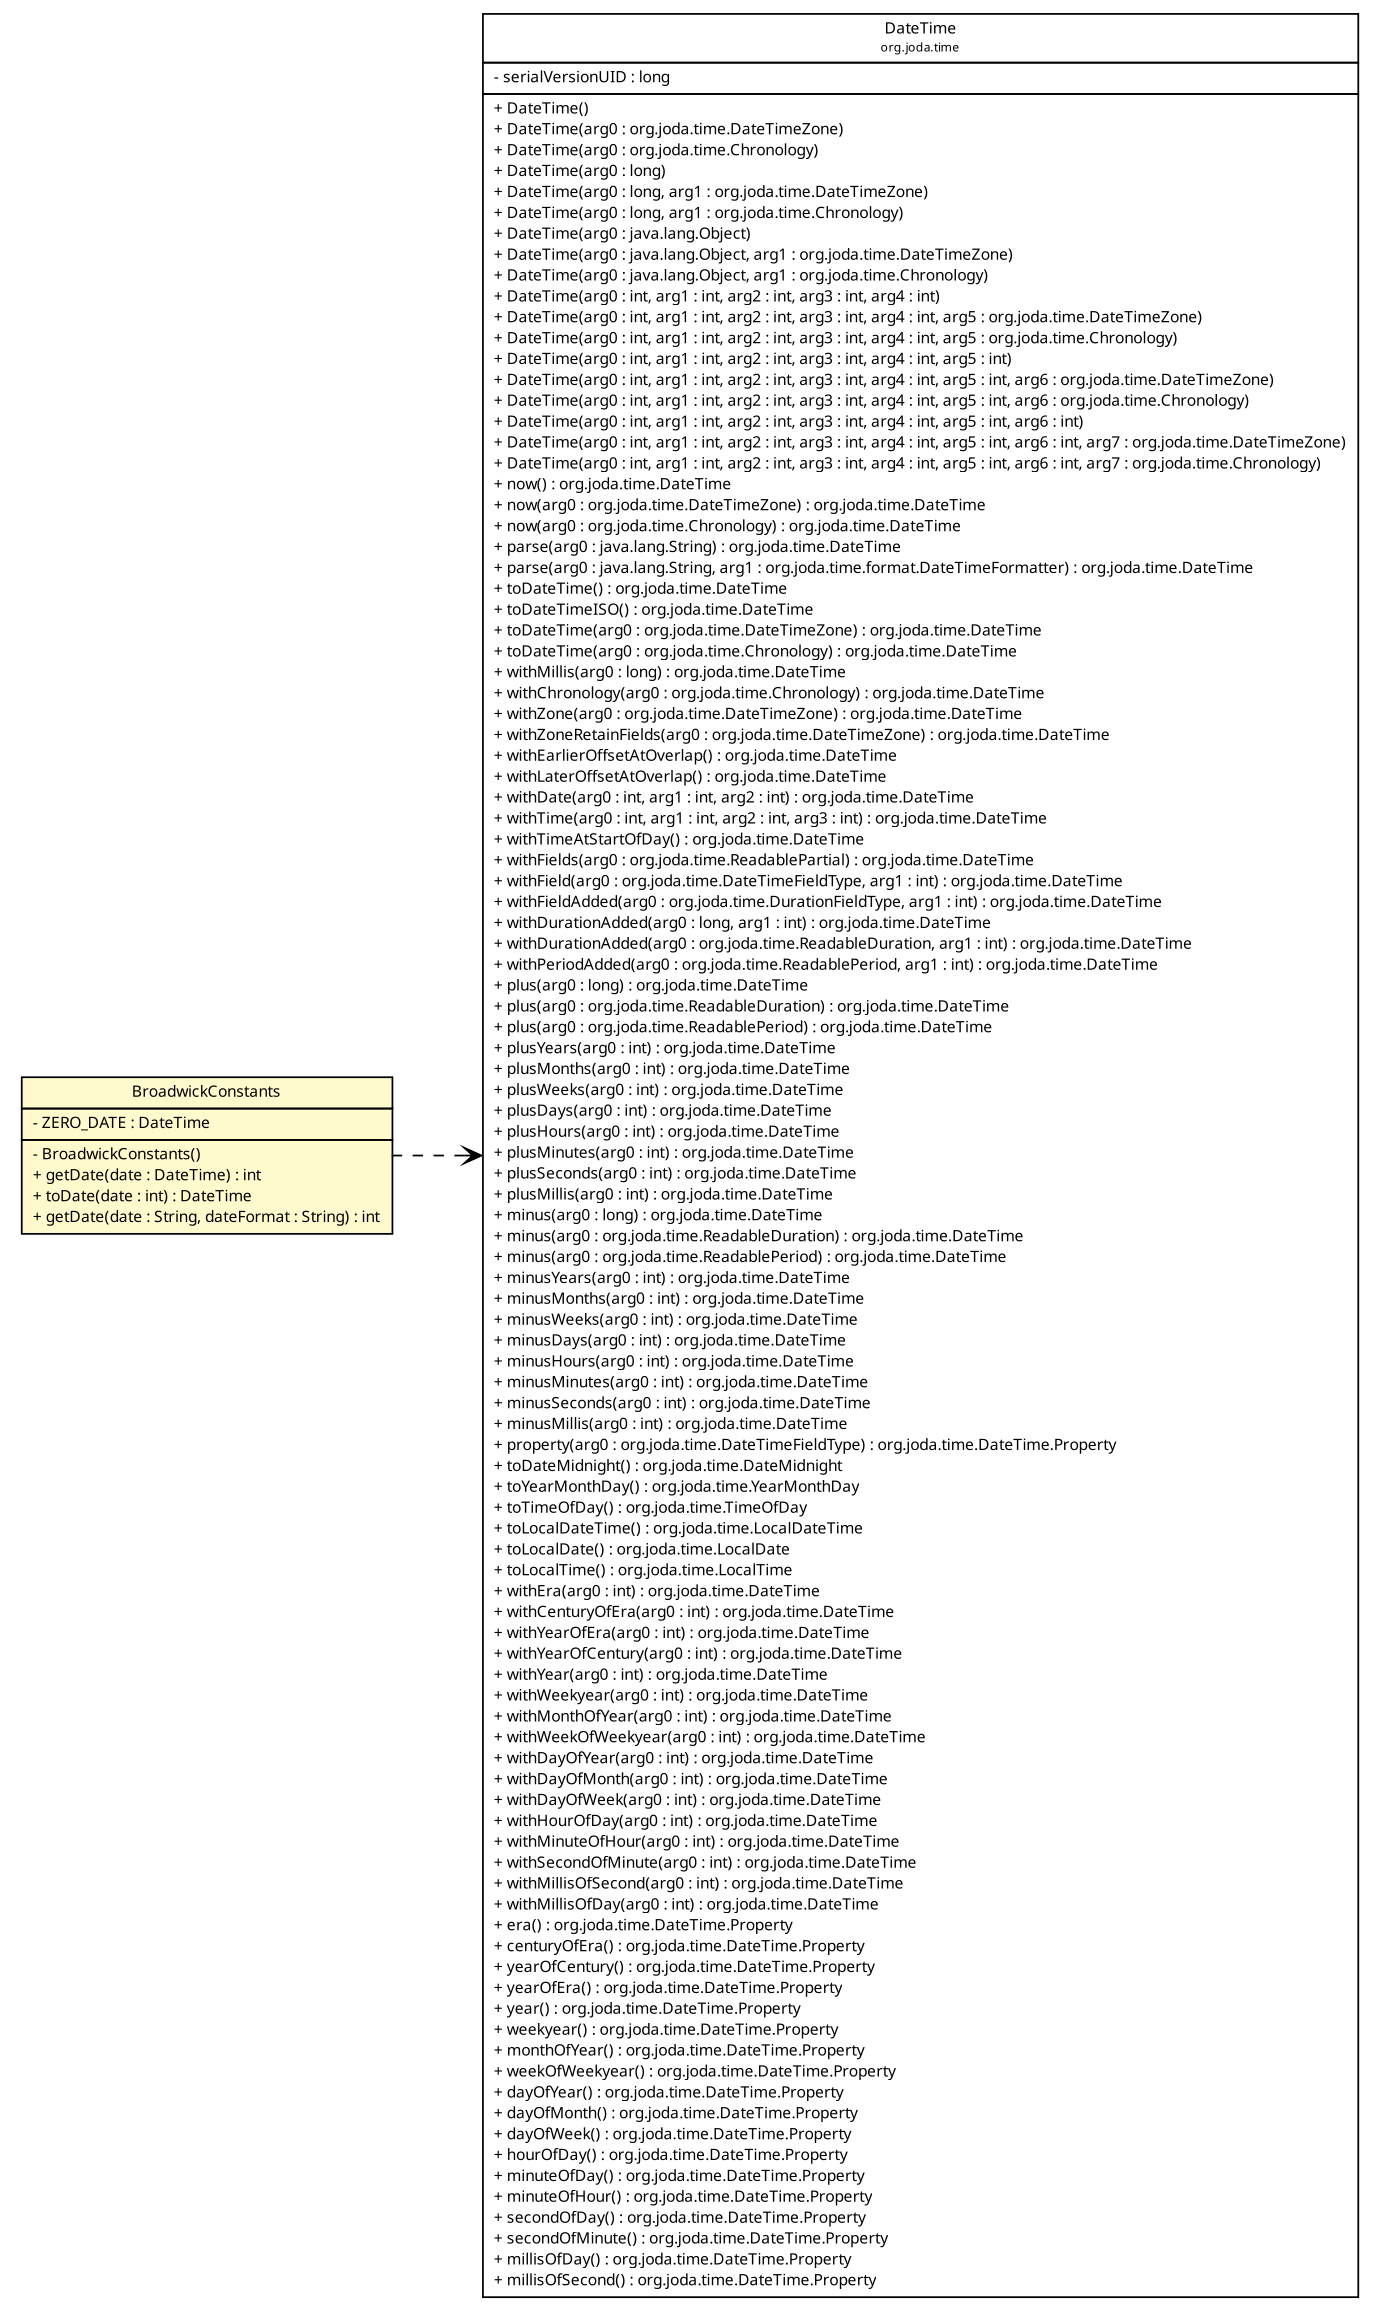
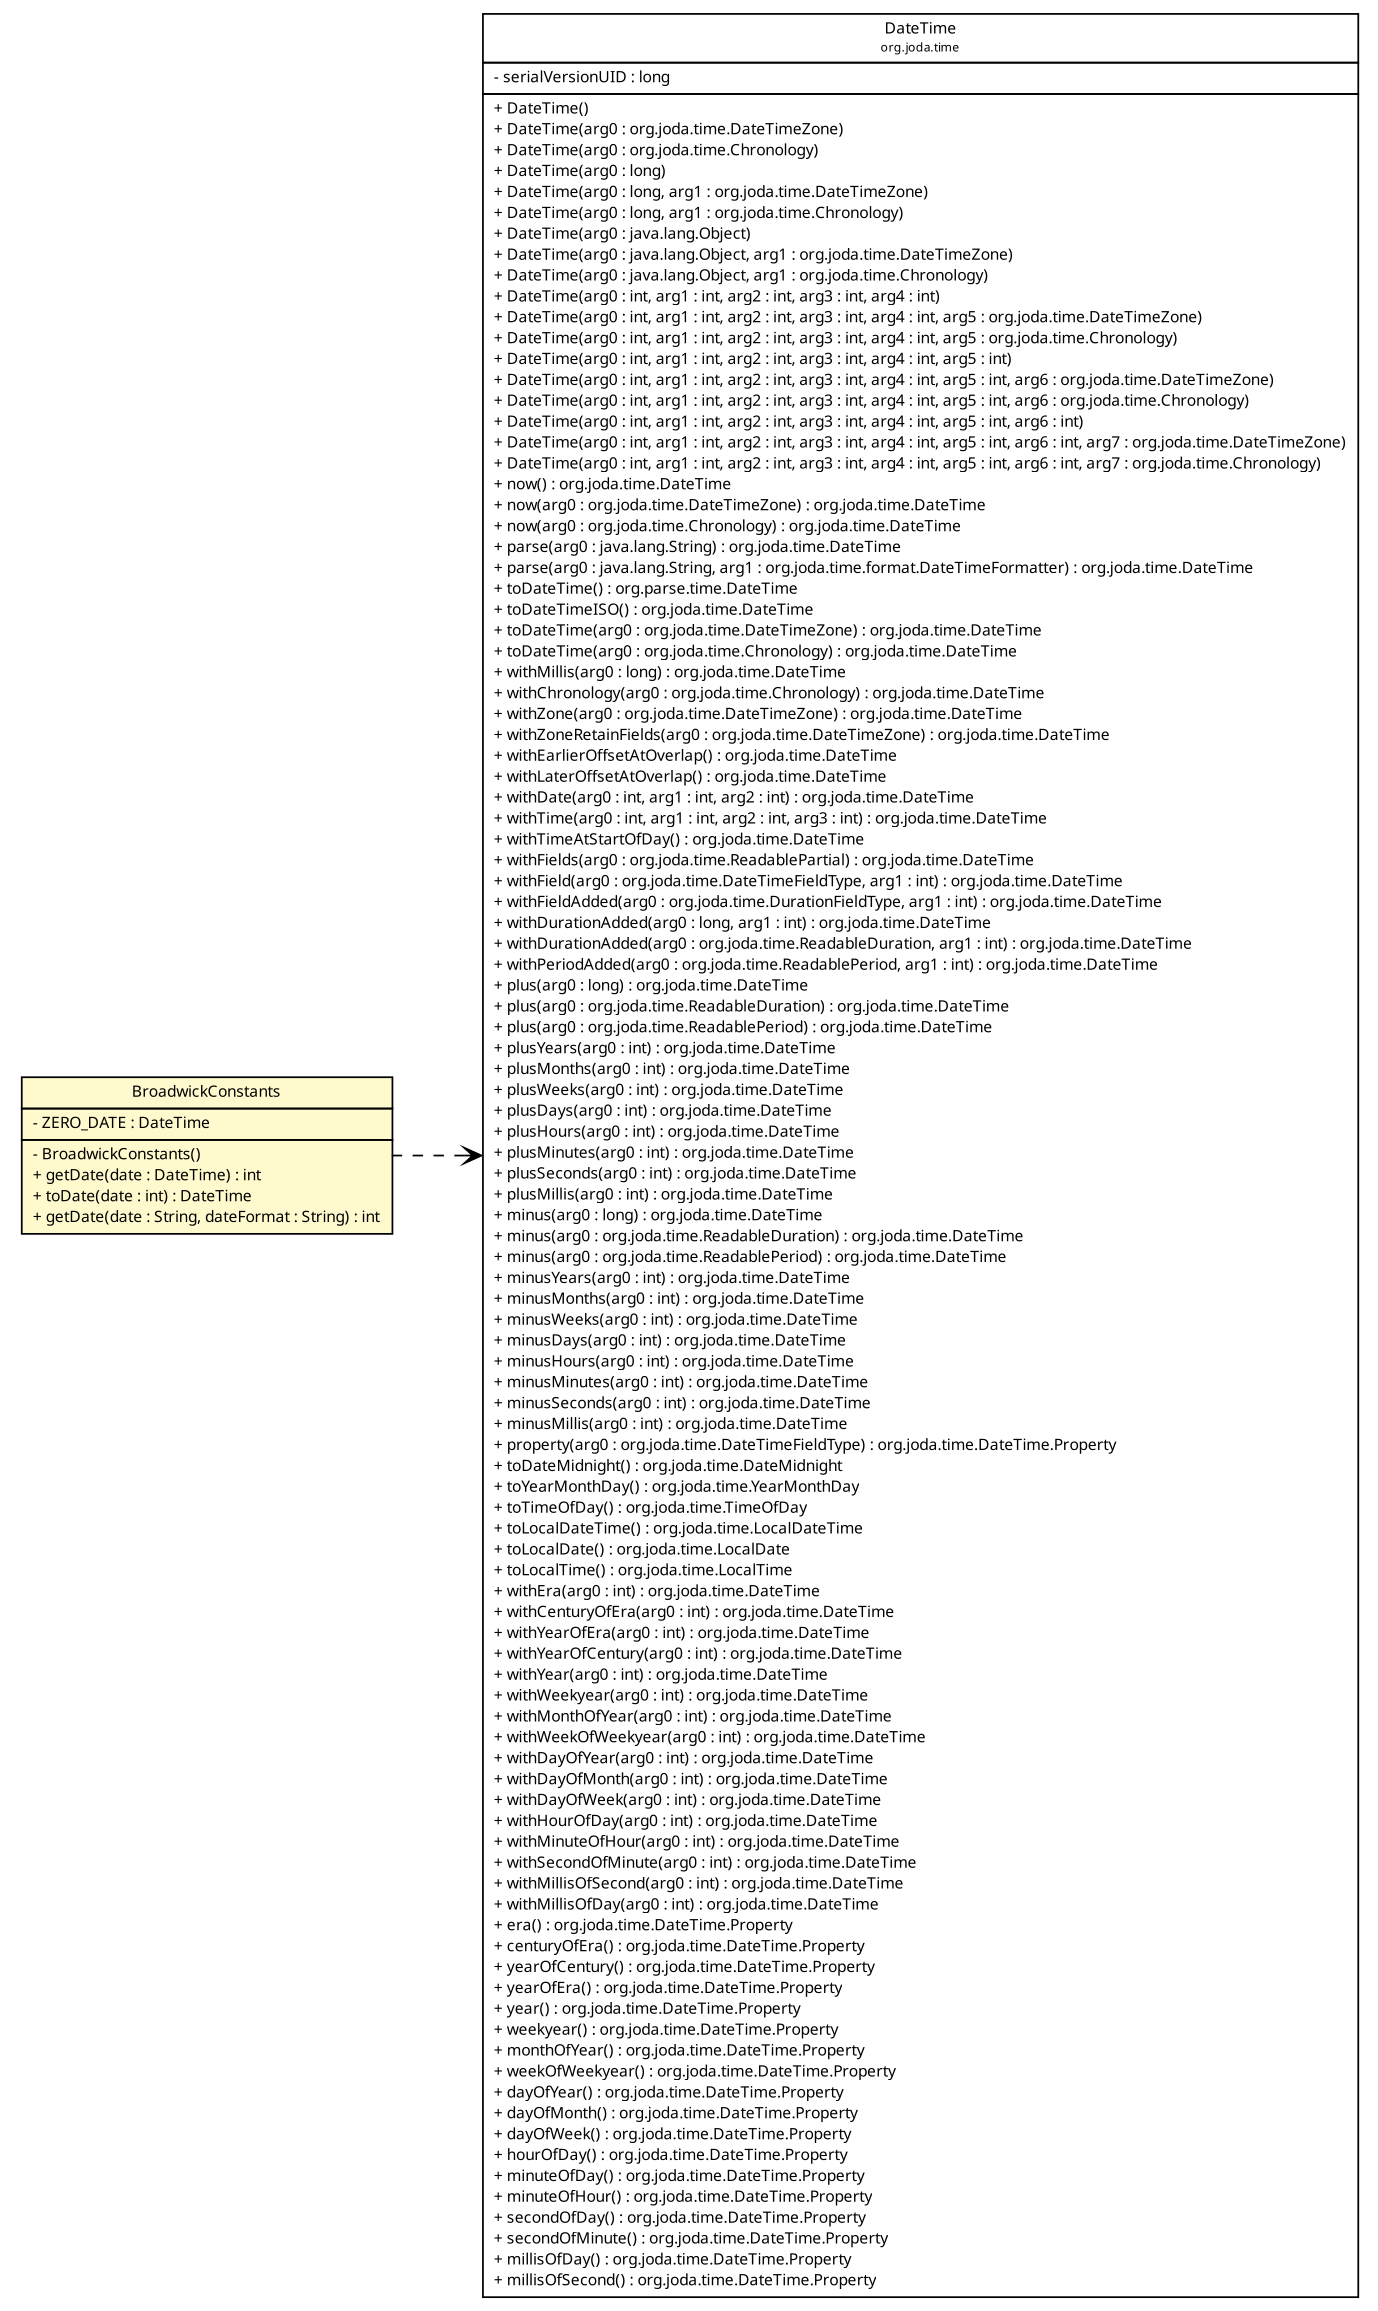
(641, 589) -> (647, 589)
